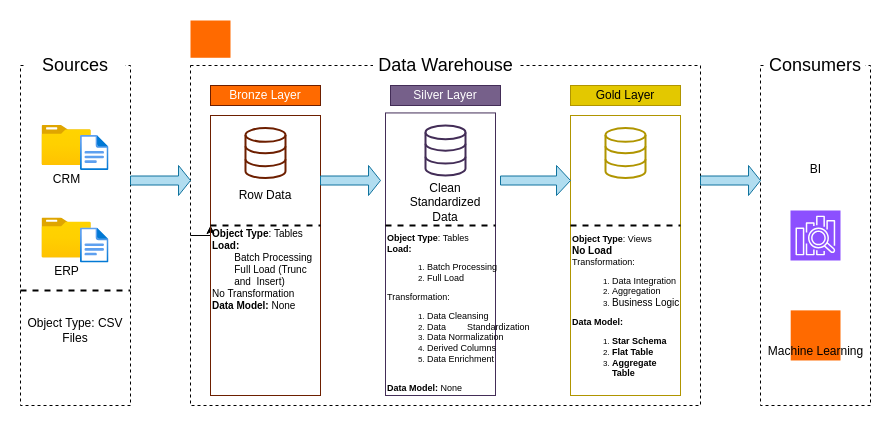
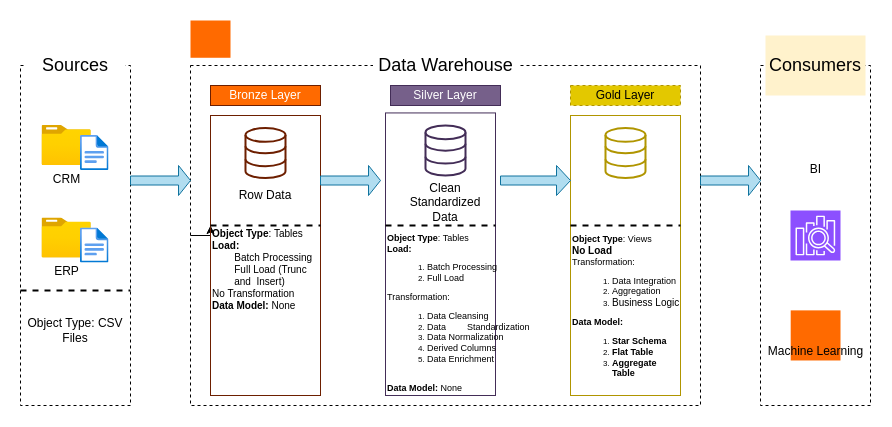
(816, 66) -> (816, 66)
(626, 96) -> (626, 96)
